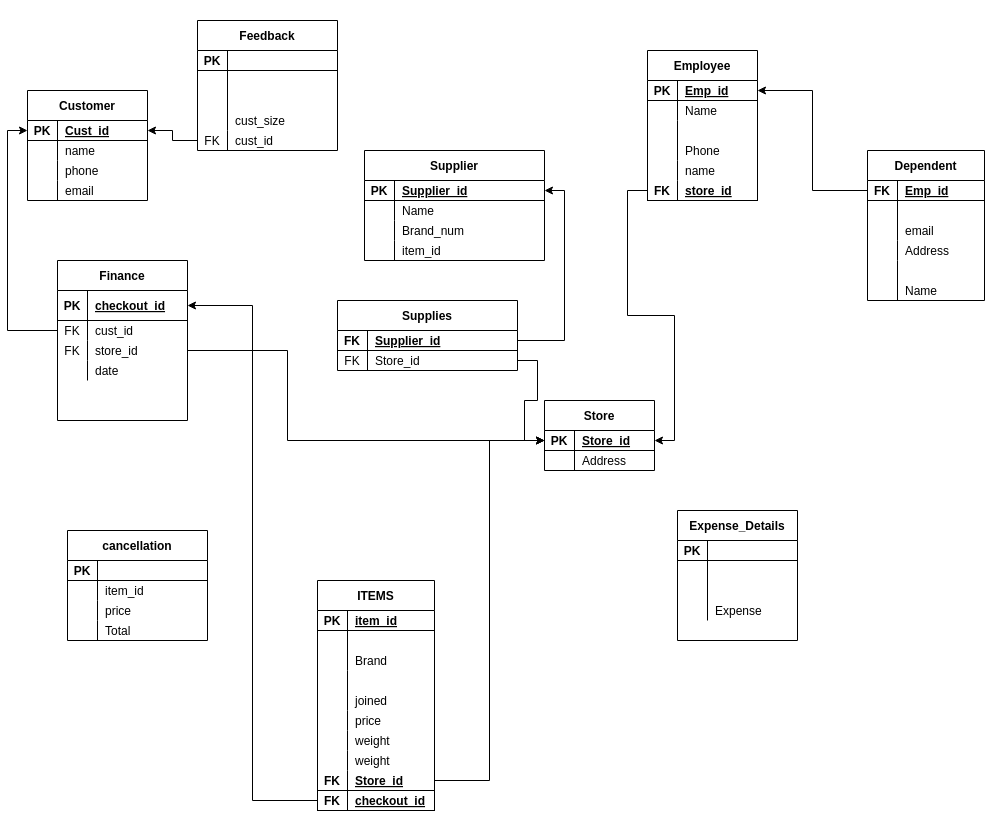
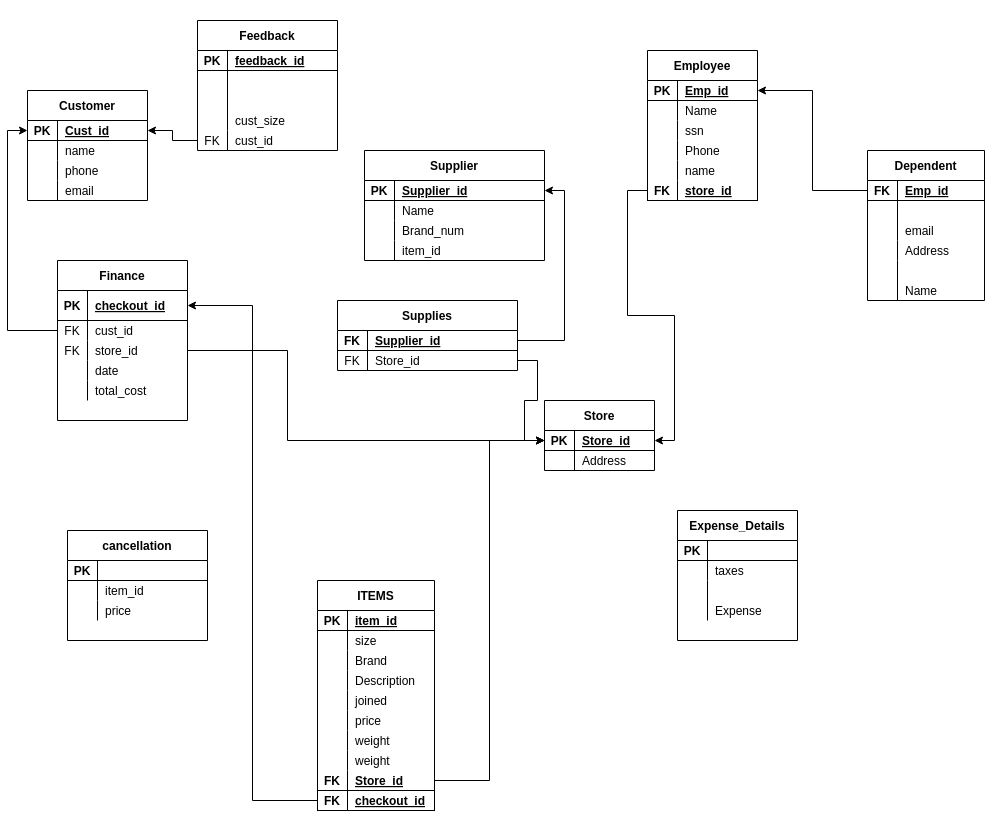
none -> (283, 61)
none -> (718, 131)
none -> (138, 391)
none -> (753, 571)
(153, 631) -> none
none -> (391, 641)
none -> (391, 681)
